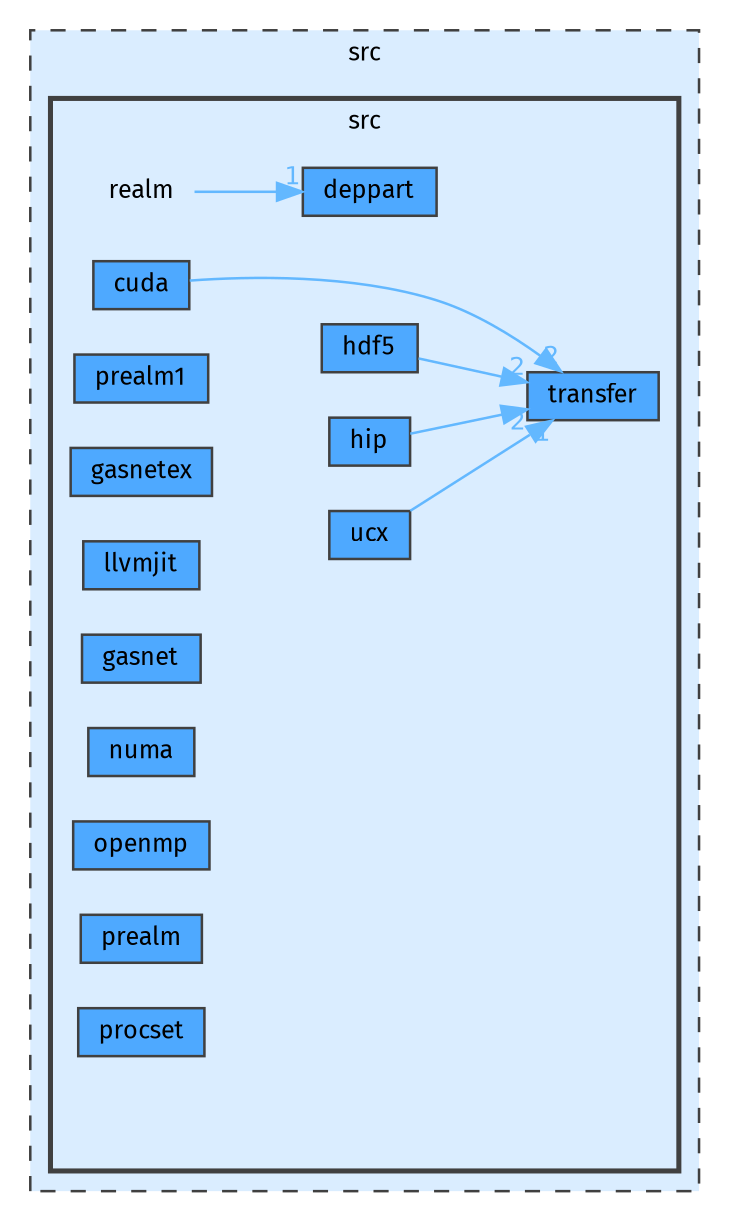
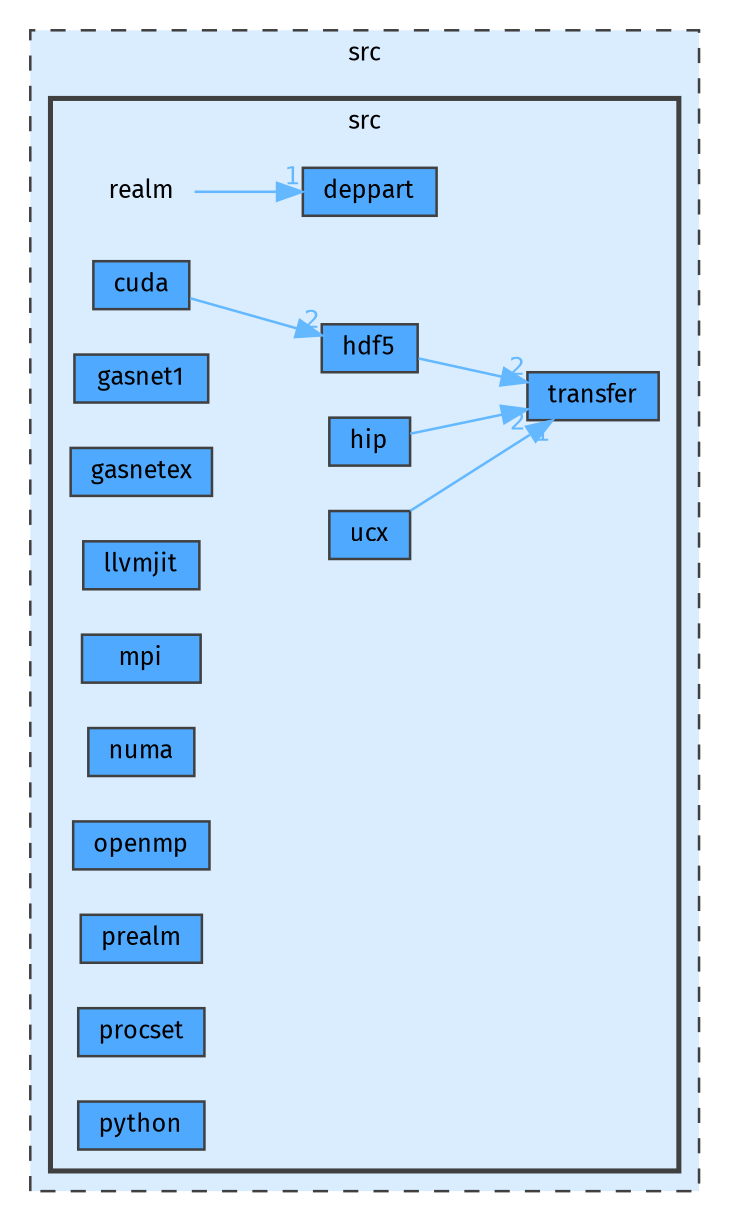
(373, 286) -> (243, 313)
(141, 379) -> (141, 379)
(141, 659) -> (141, 659)
none -> (141, 1126)
